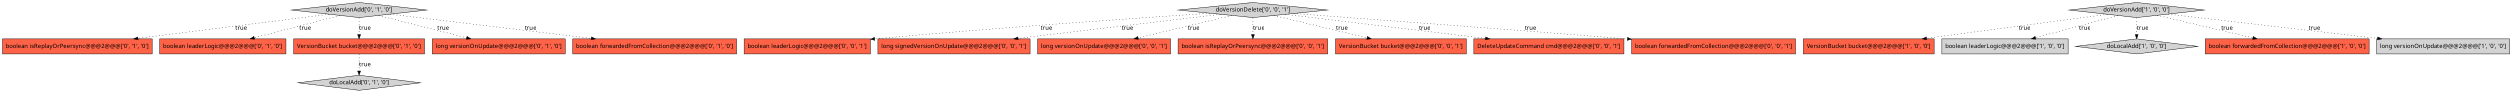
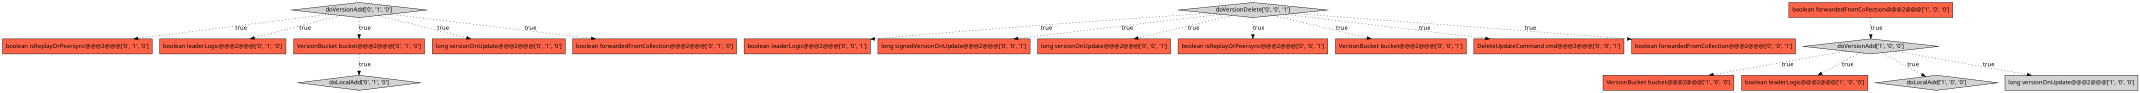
(2205, 27) -> (1871, 26)
(2005, 46) -> (1805, 83)
